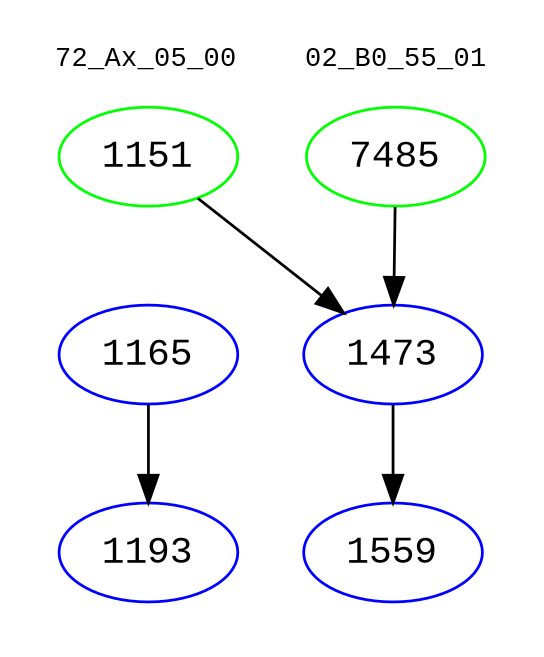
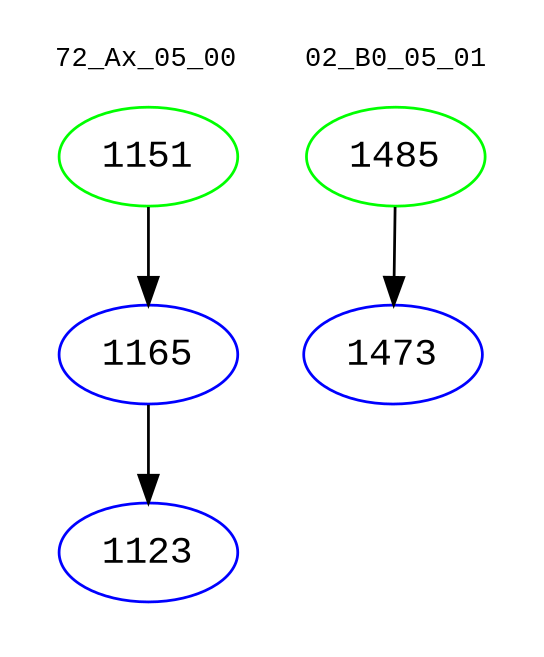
(397, 59) -> (397, 59)
(396, 157) -> (396, 157)
(244, 235) -> (148, 242)
(148, 552) -> (148, 552)
(393, 552) -> none
